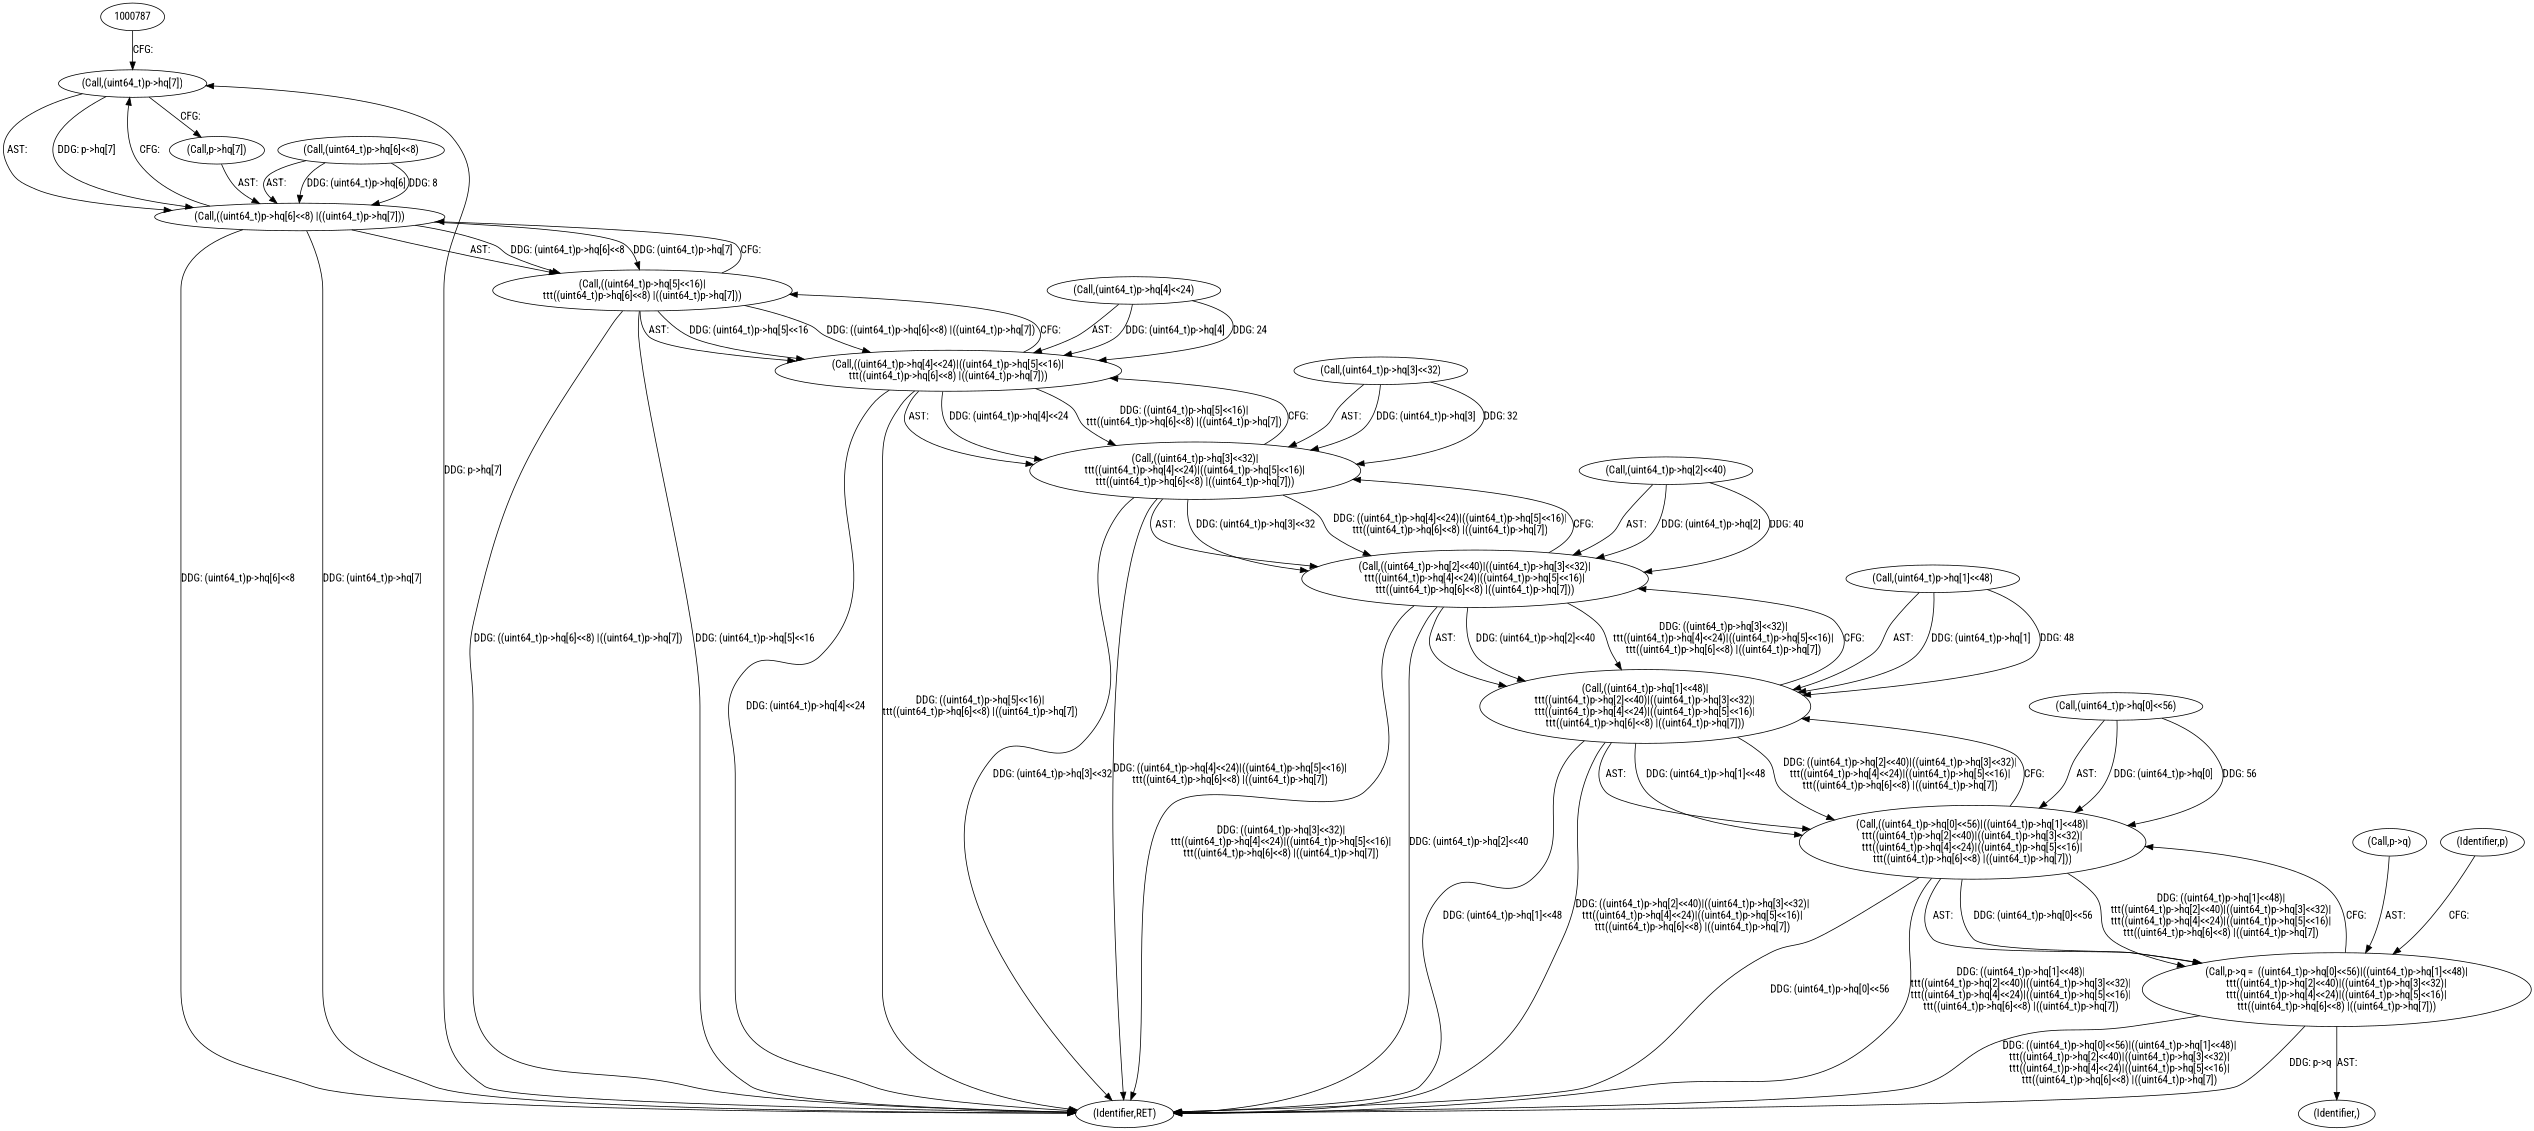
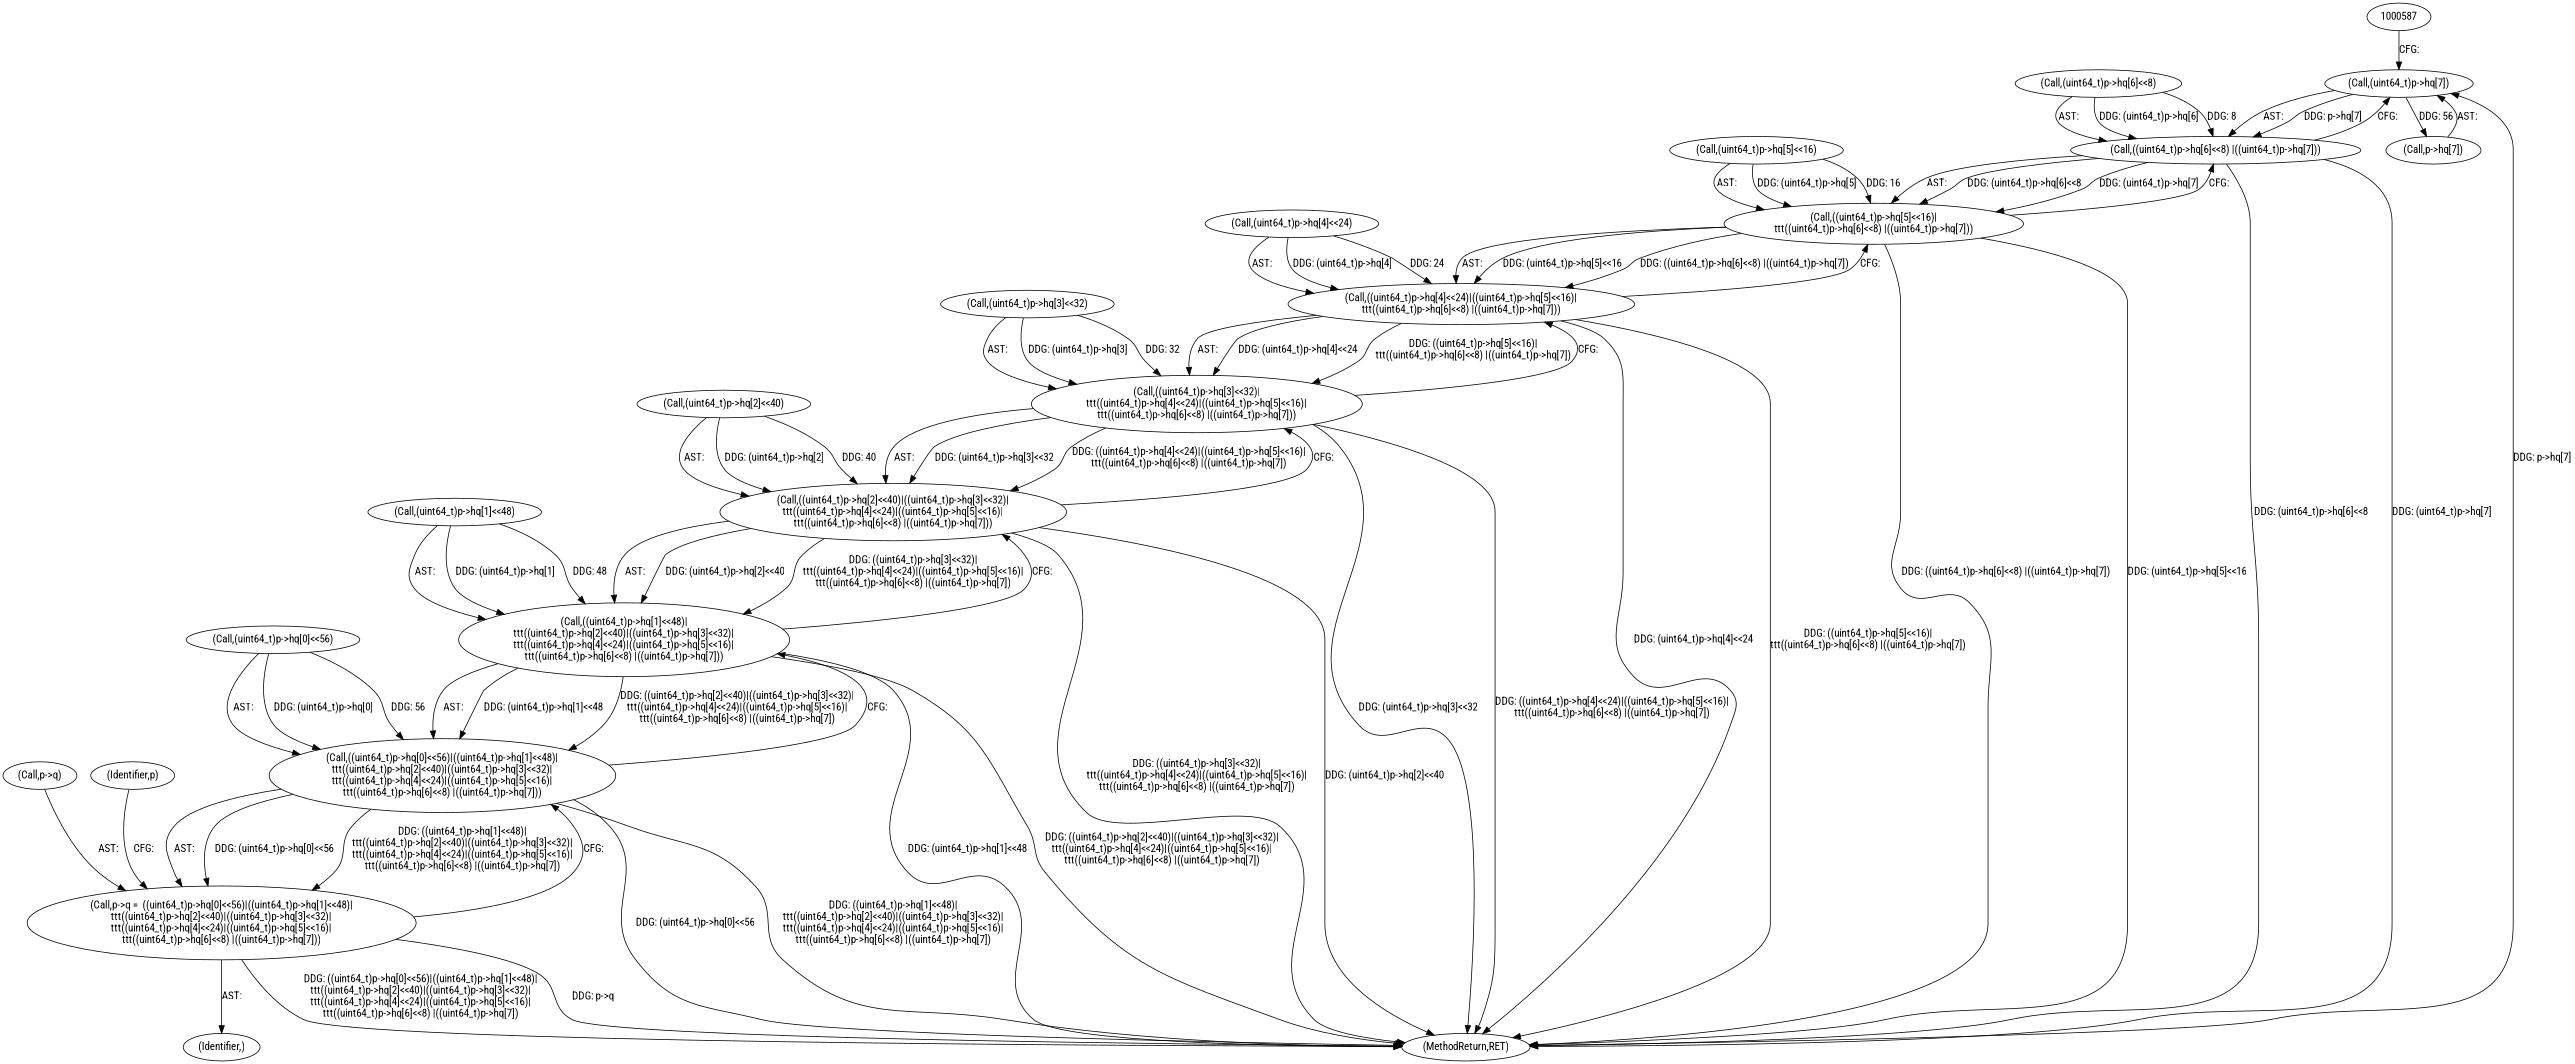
(133, 17) -> (2399, 17)
(192, 117) -> (2436, 117)
none -> (1757, 150)
(234, 185) -> (2457, 117)
(1125, 1114) -> (1466, 1047)
